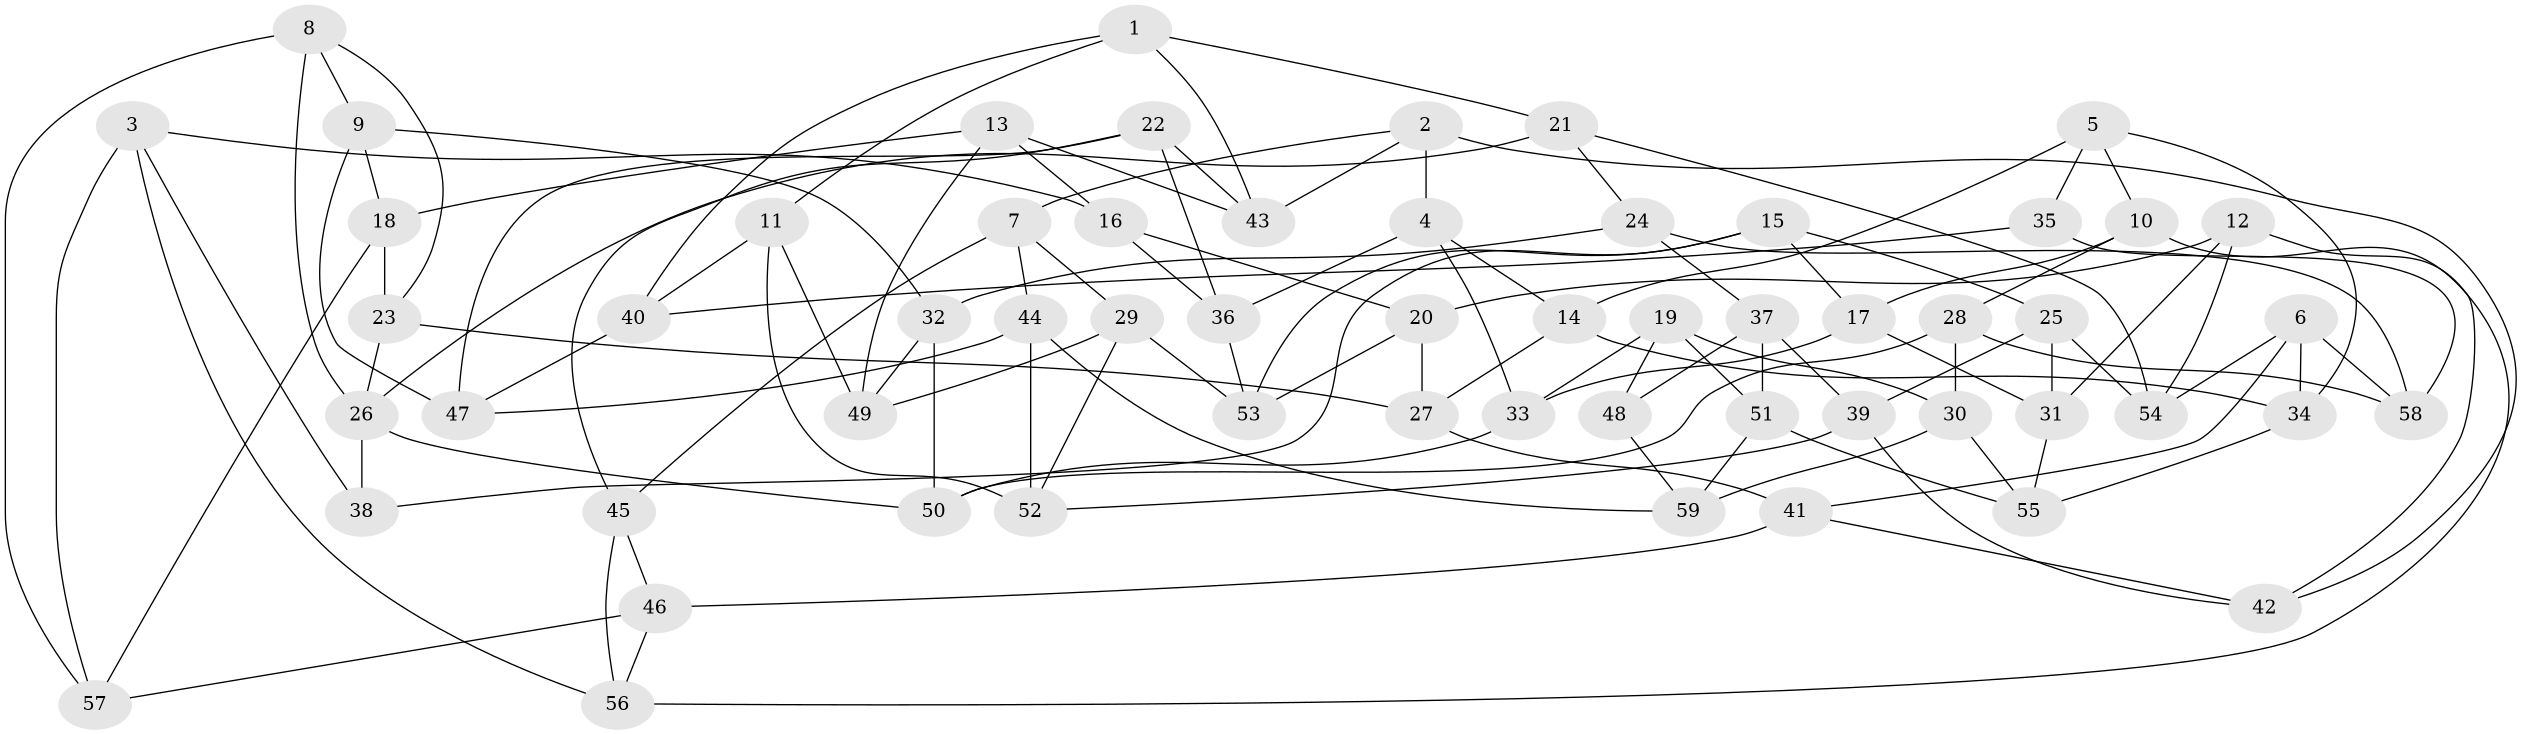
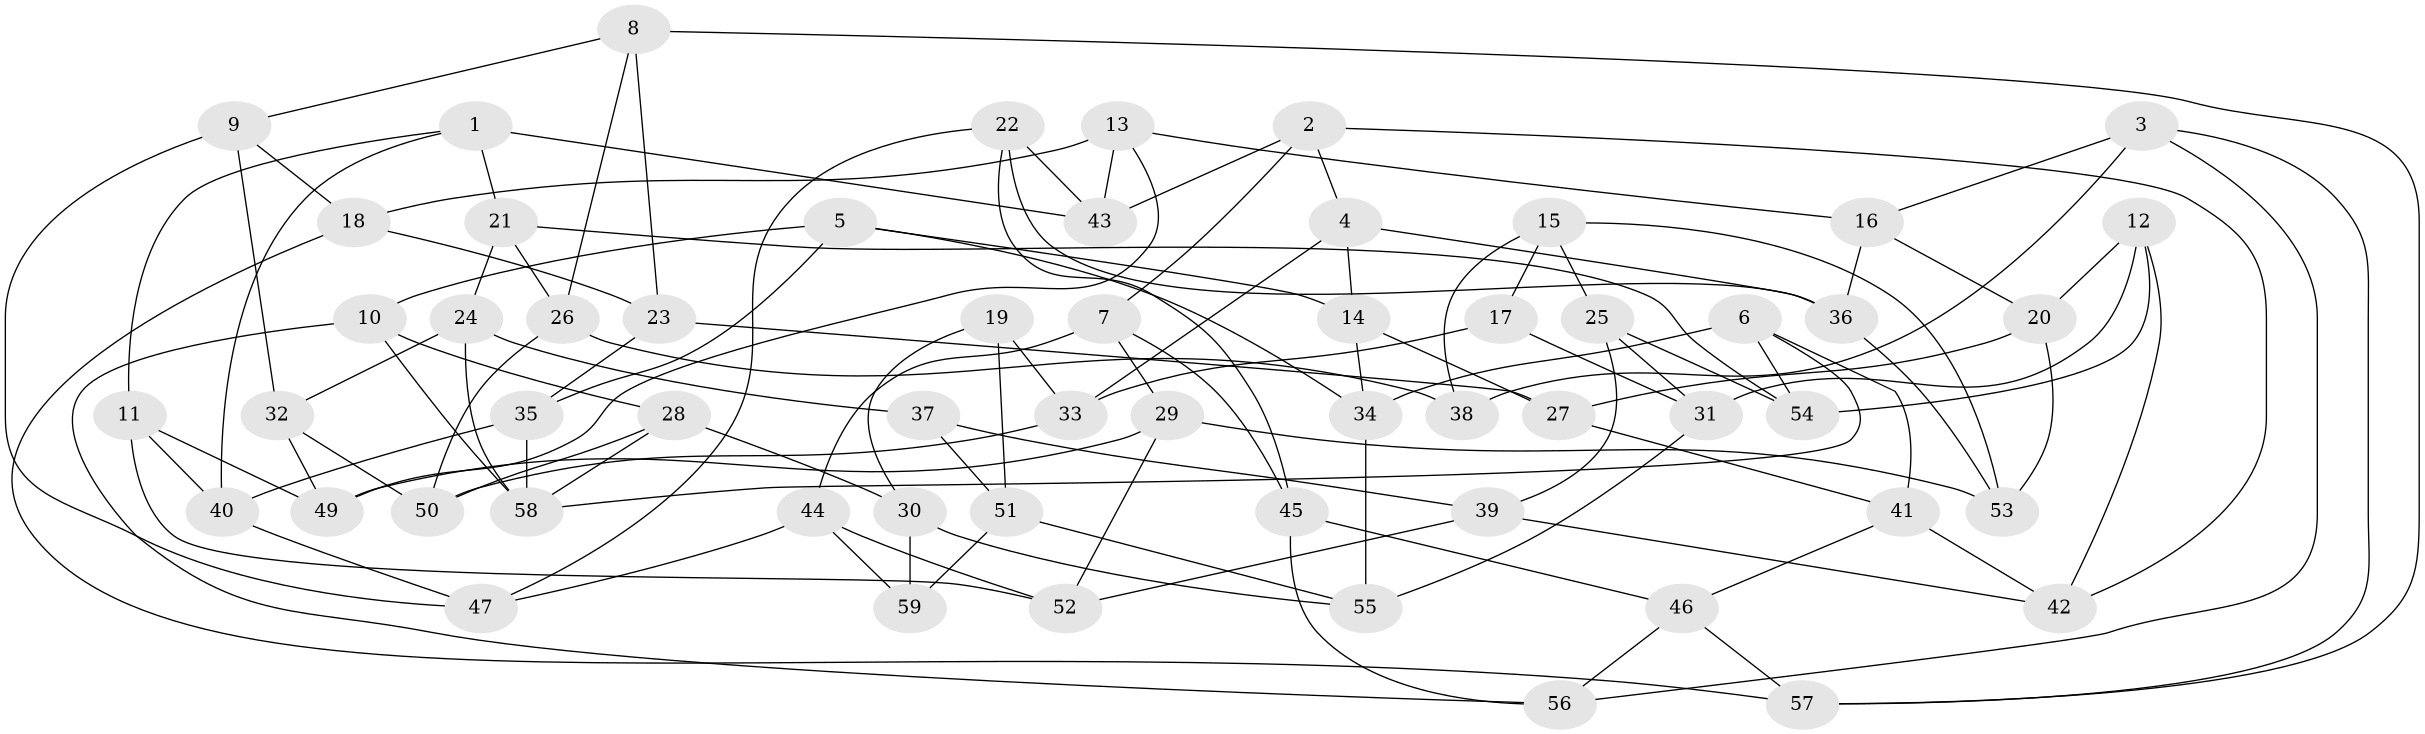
(2000, 271) -> (445, 418)
(375, 360) -> (587, 372)
(1615, 415) -> none
